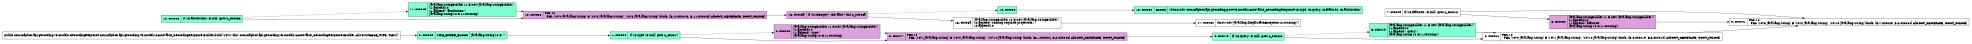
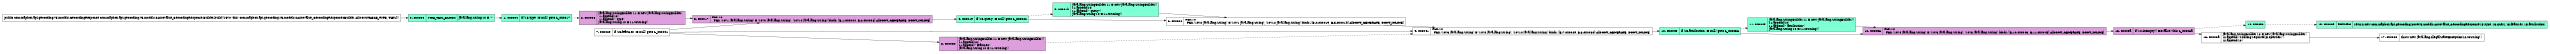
(1075, 10) -> (2290, 25)
(1161, 10) -> (2344, 25)
(1692, 22) -> (1228, 38)
none -> (1655, 31)
(883, 33) -> (688, 18)
(452, 35) -> (442, 18)
(783, 41) -> (714, 26)
